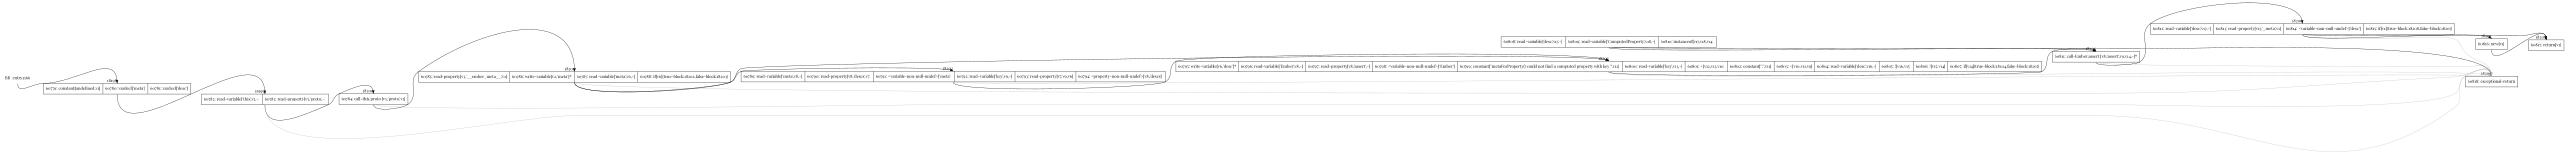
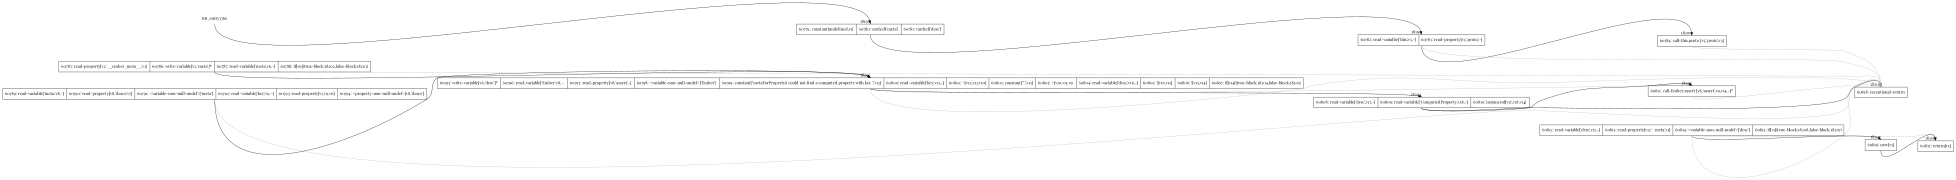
(2185, 10) -> none
(2370, 36) -> (1765, 136)
(468, 44) -> none
(759, 70) -> none
(1858, 75) -> (1300, 91)
none -> (1282, 93)
